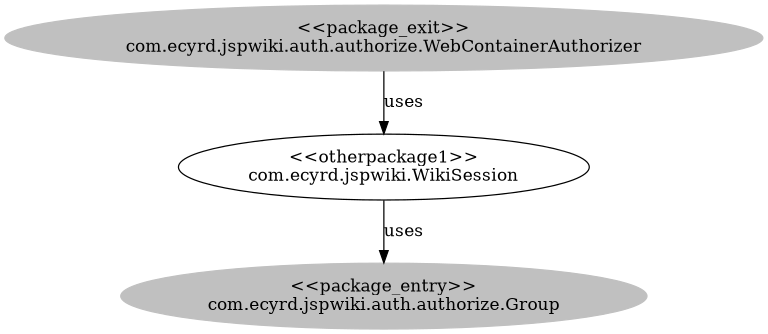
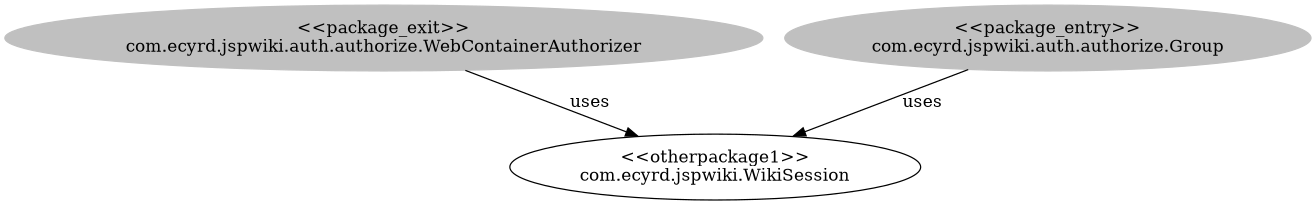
(384, 225) -> (887, 101)
